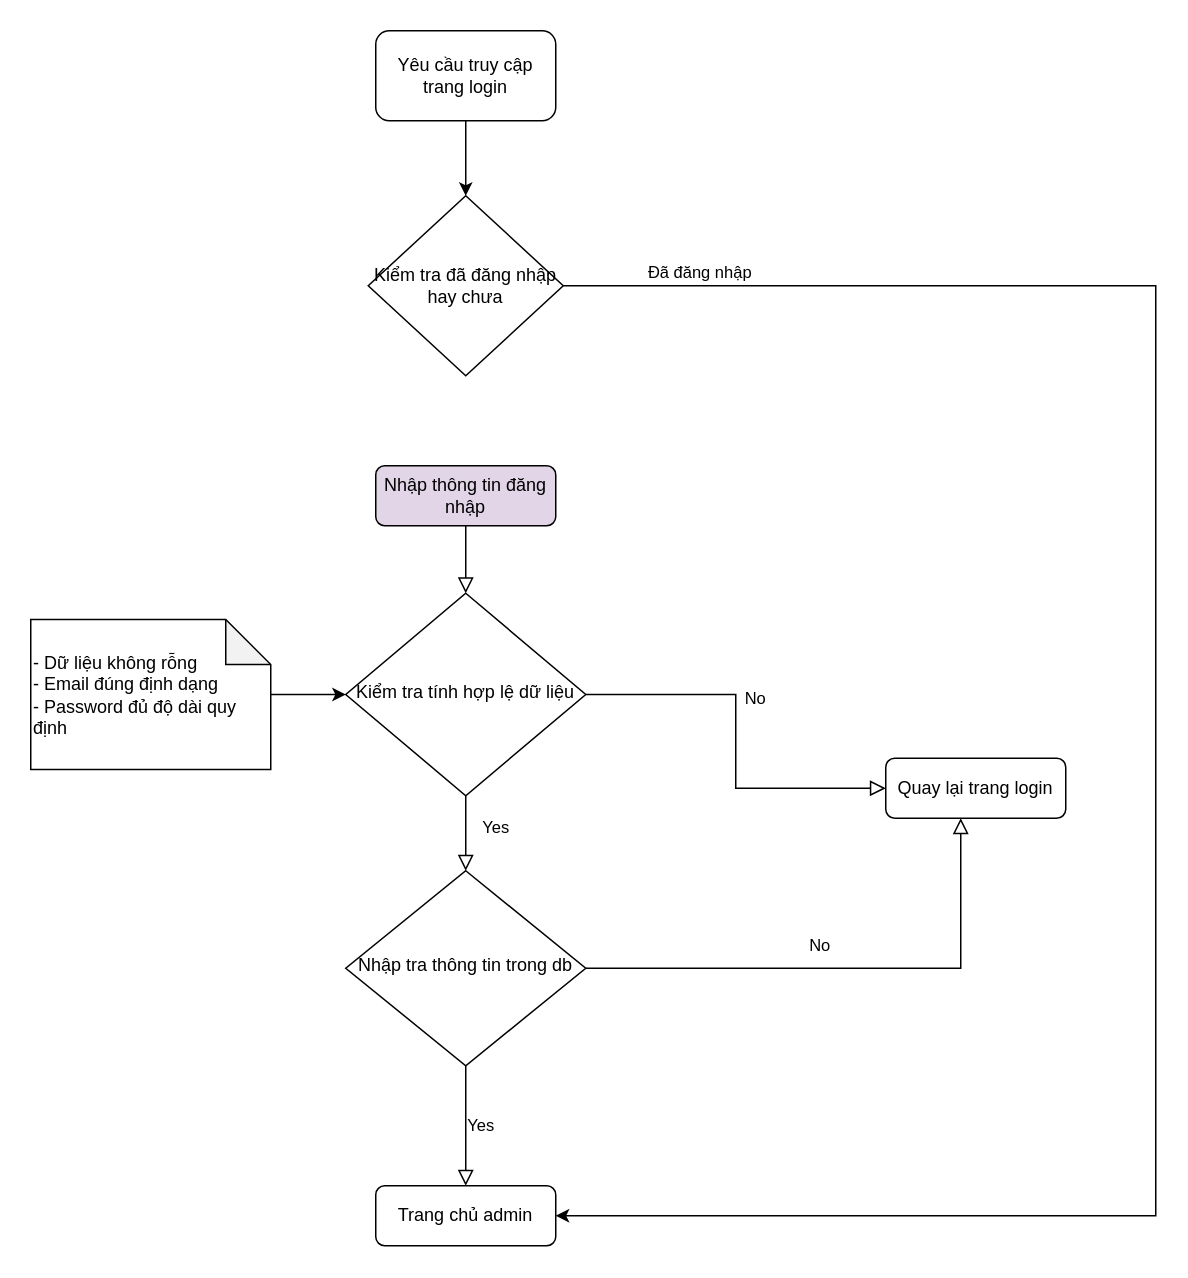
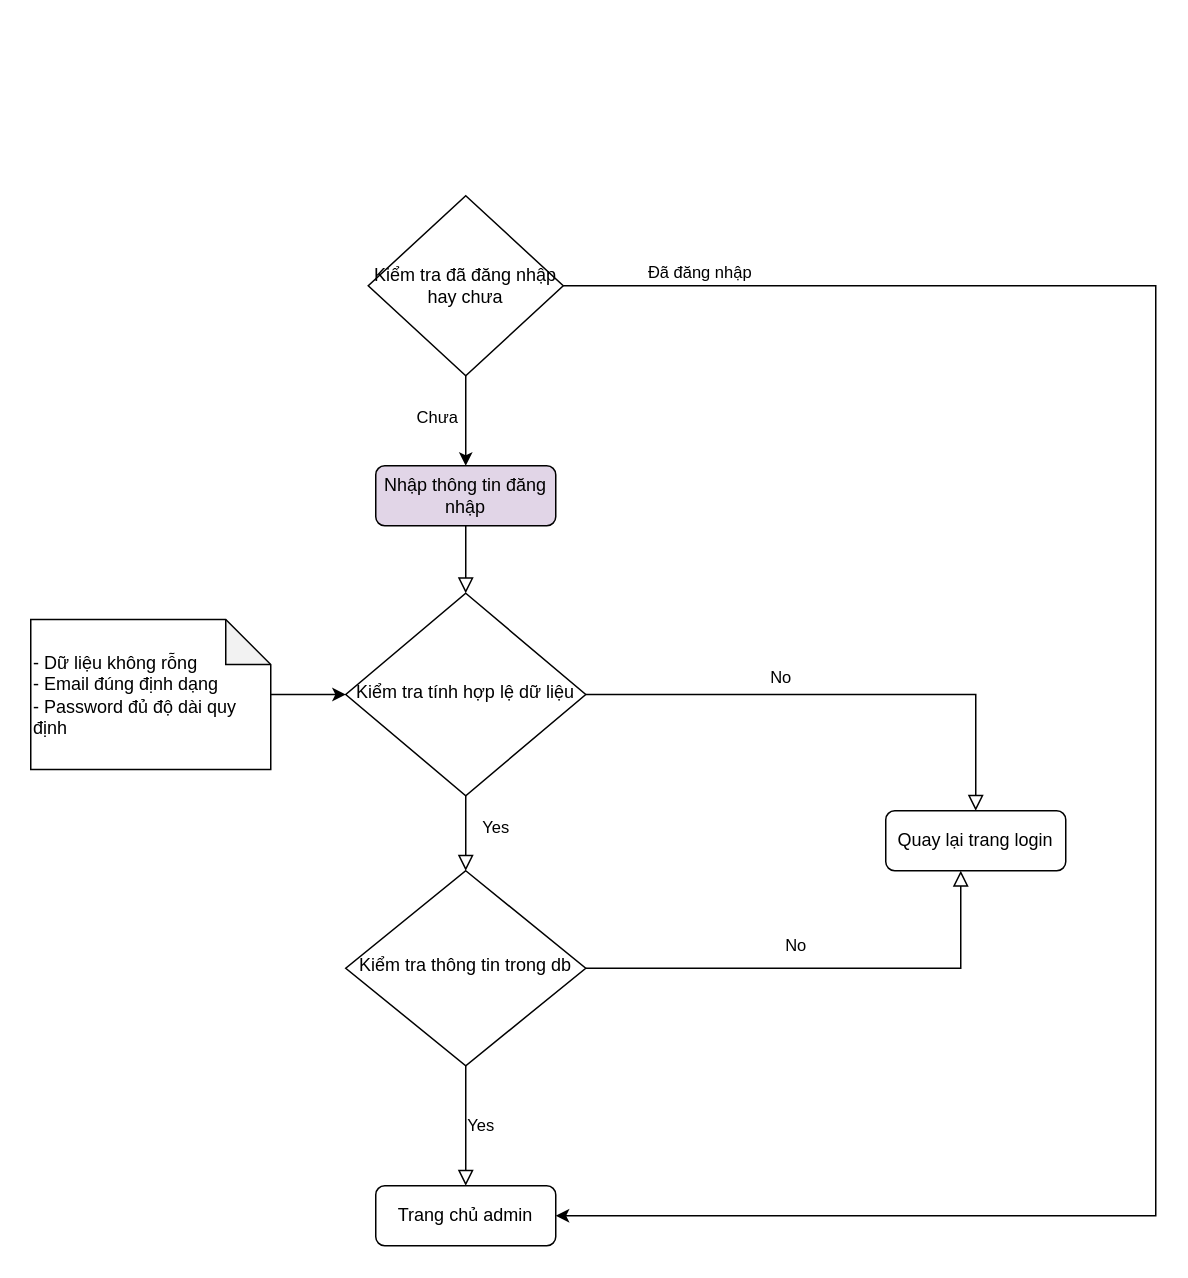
(466, 76) -> none
(466, 153) -> none
none -> (466, 416)
(976, 788) -> (976, 841)
(466, 965) -> (466, 965)
